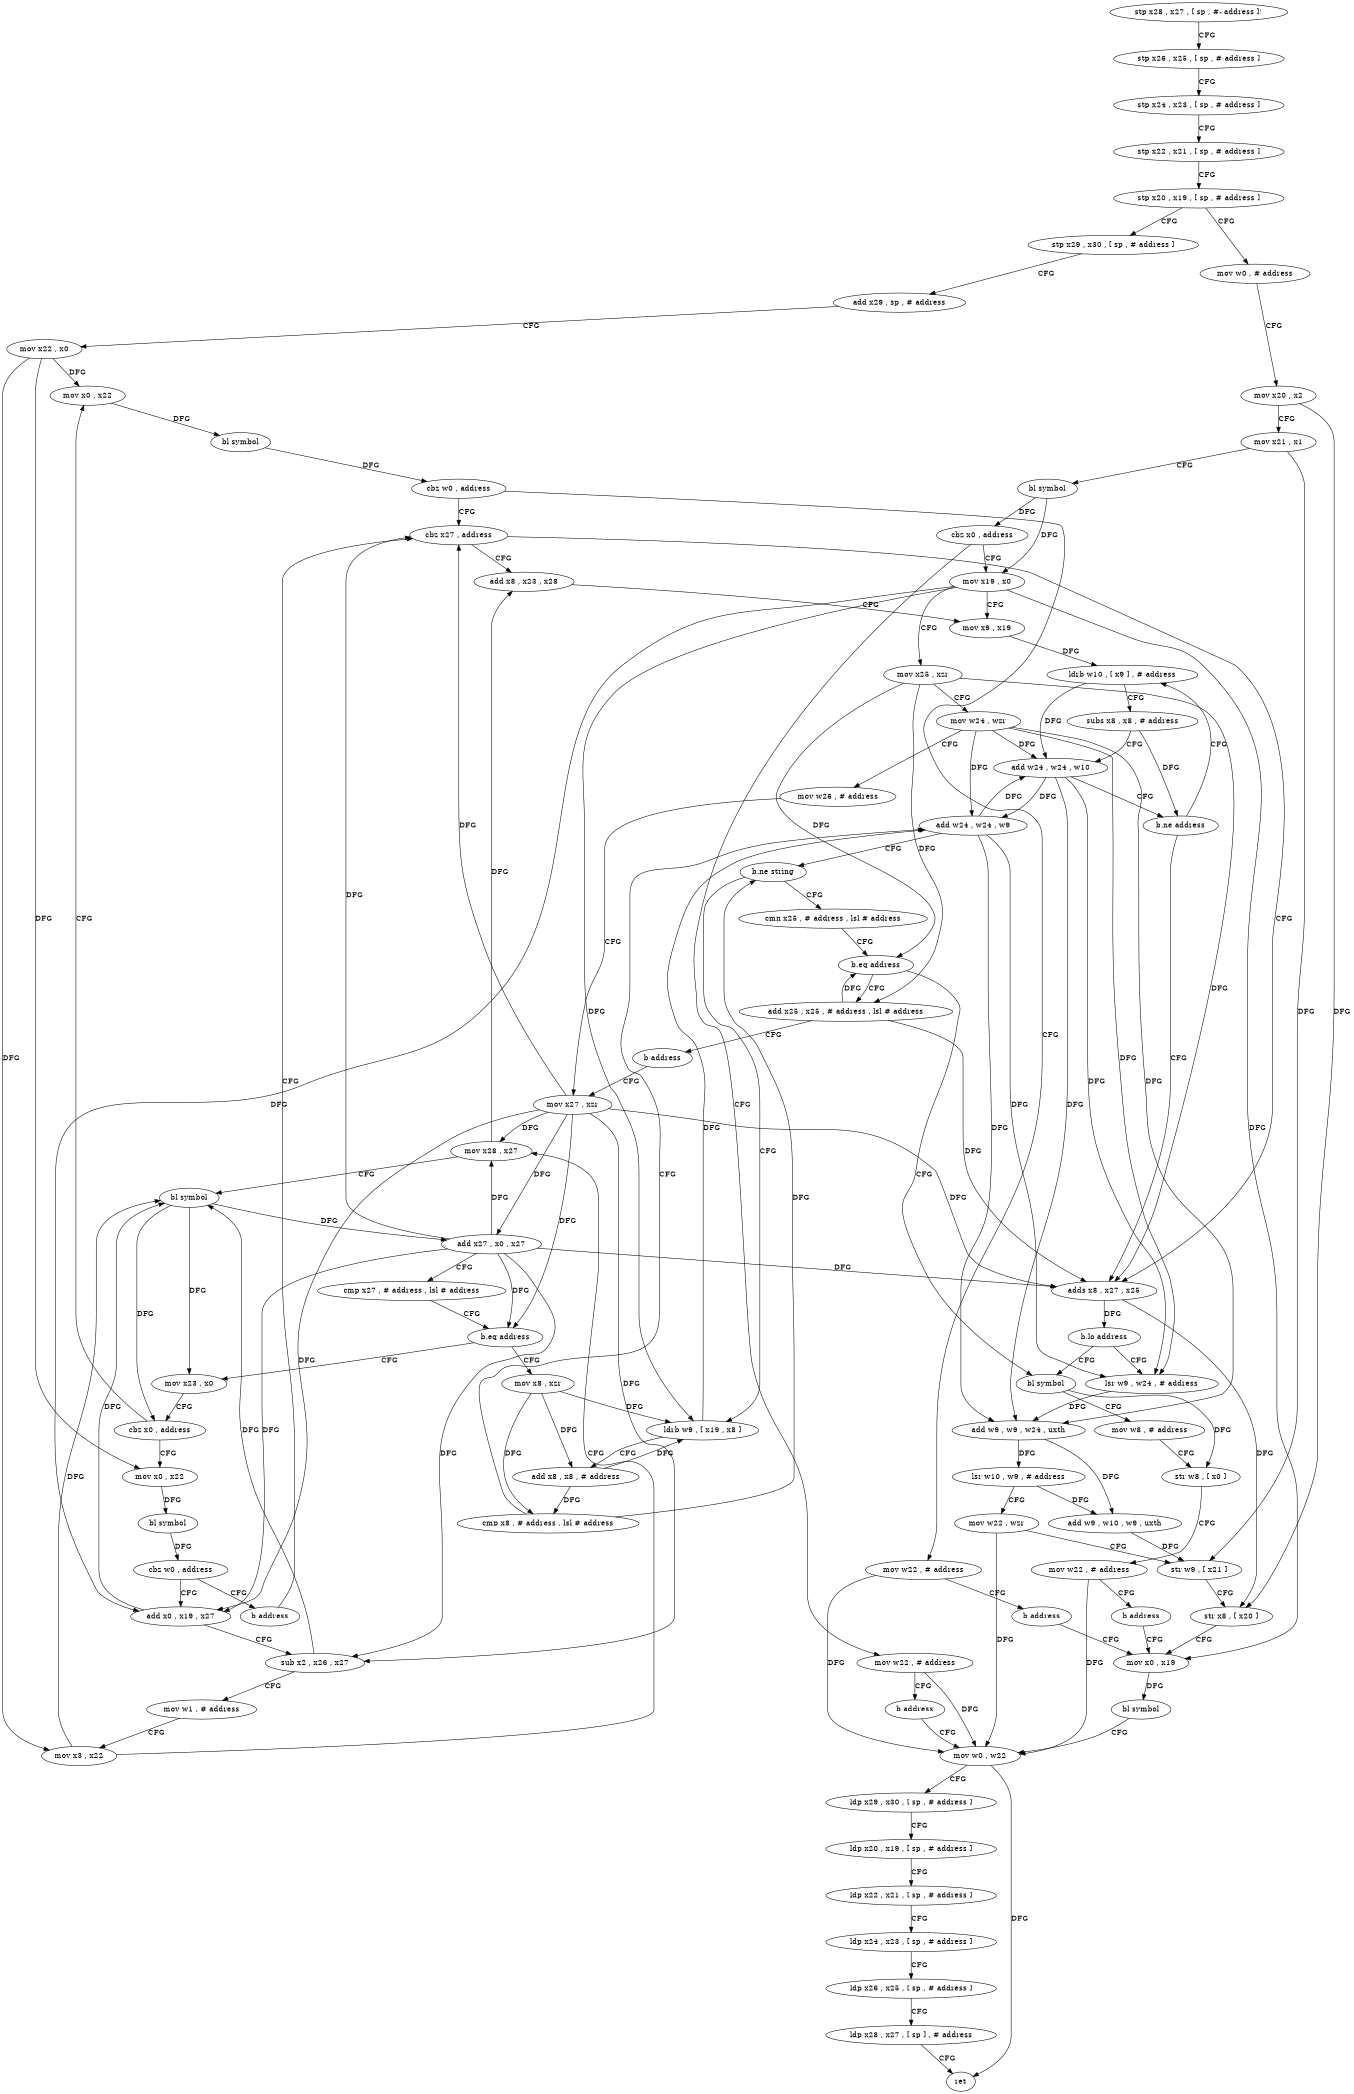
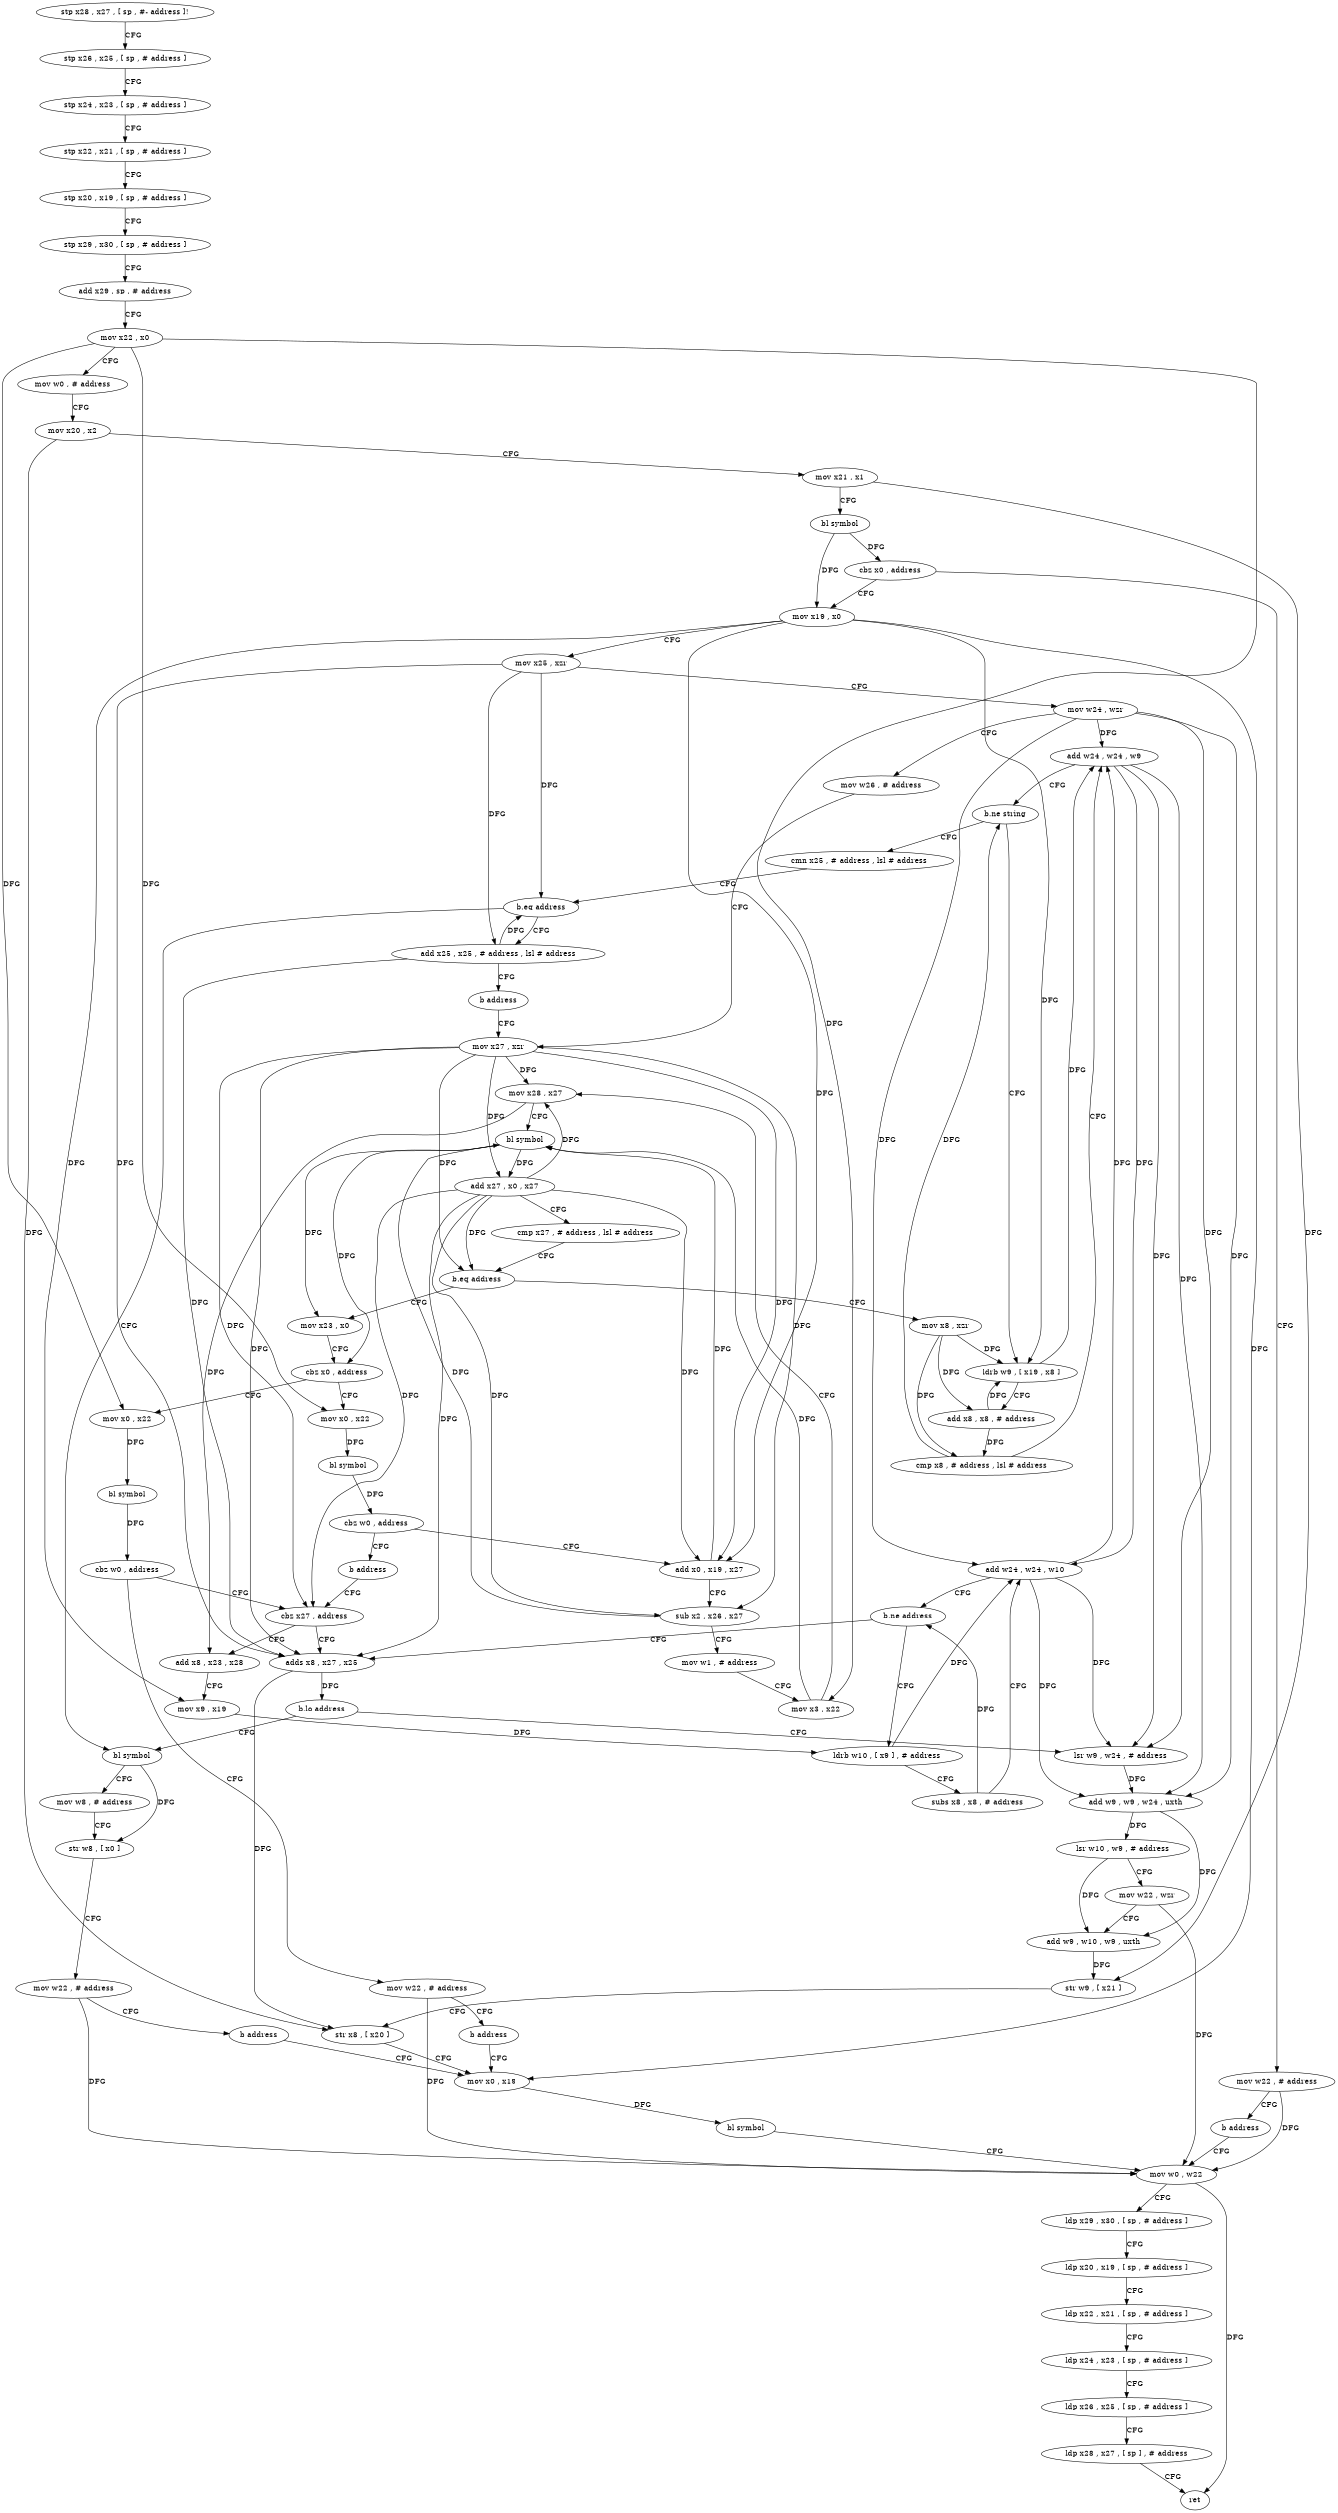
(1225, 234) -> (101, 359)
(996, 605) -> (77, 1163)
(1095, 1546) -> (1122, 1917)
